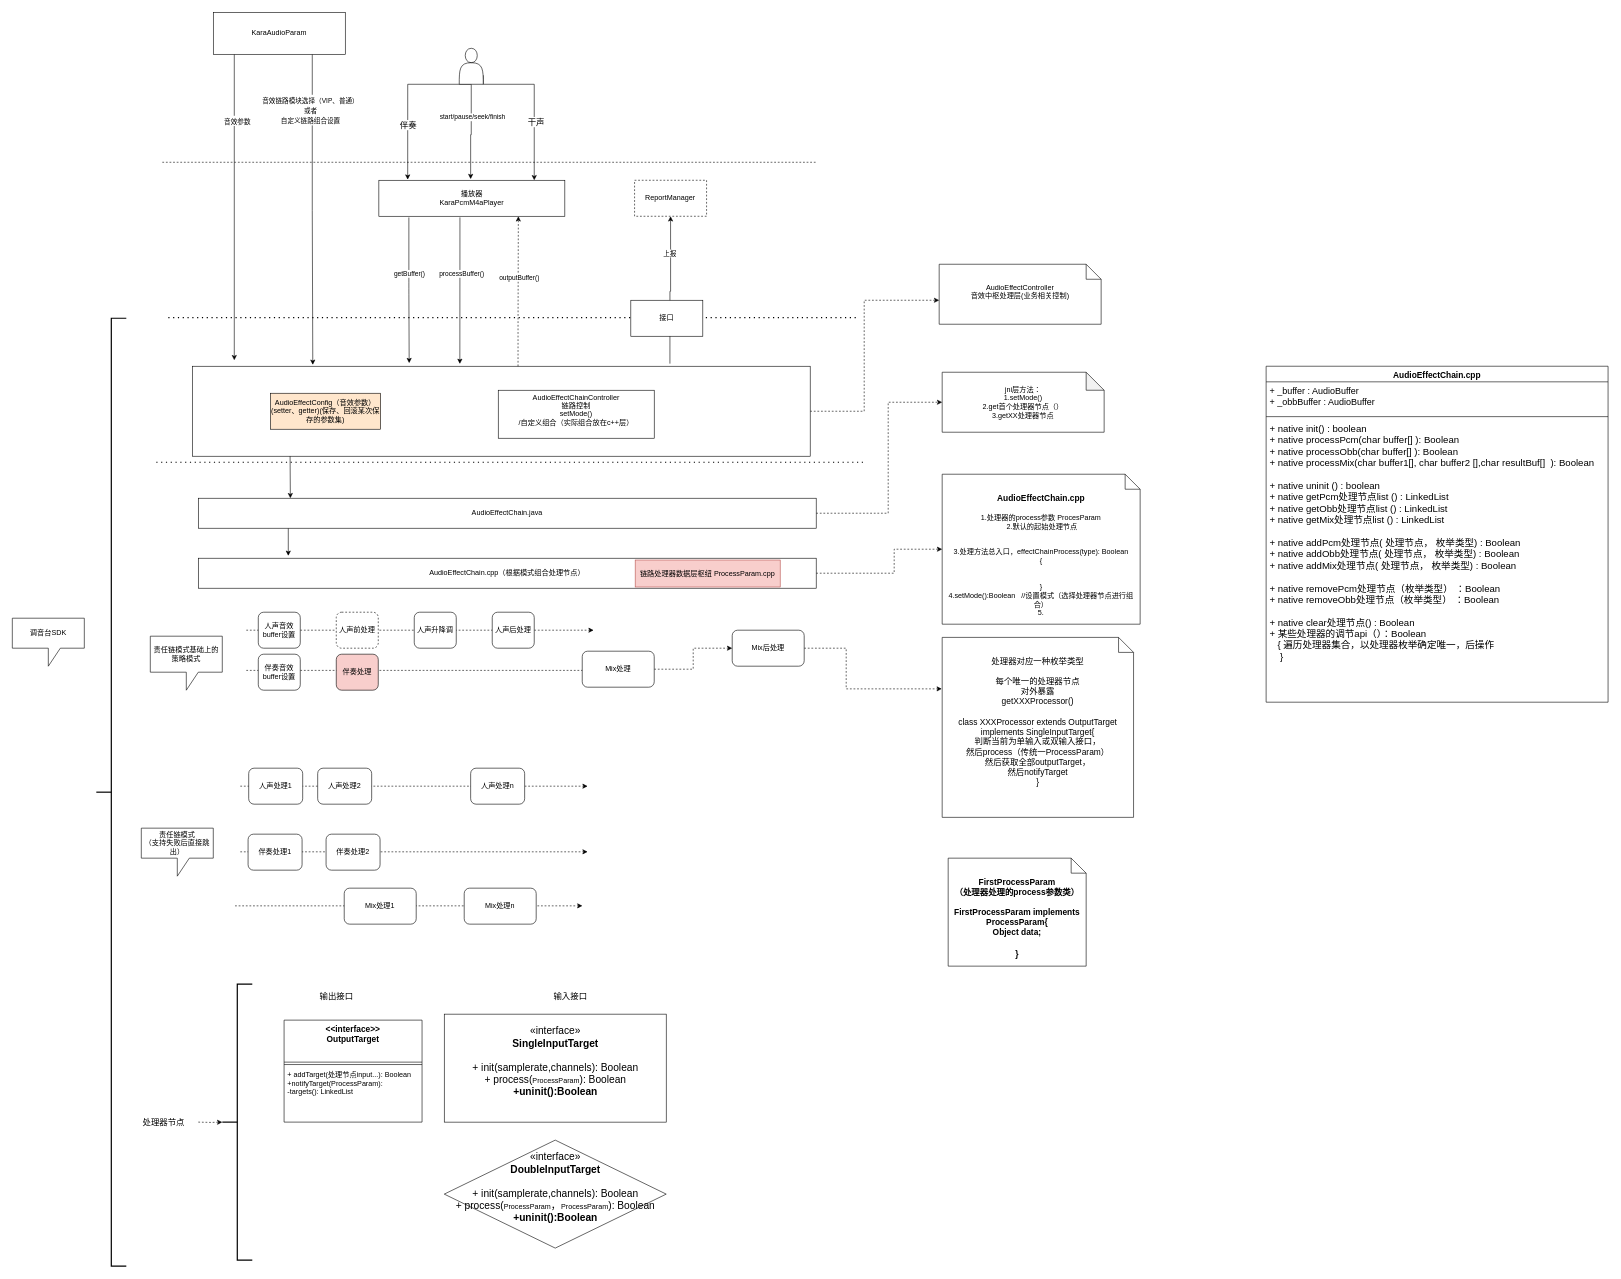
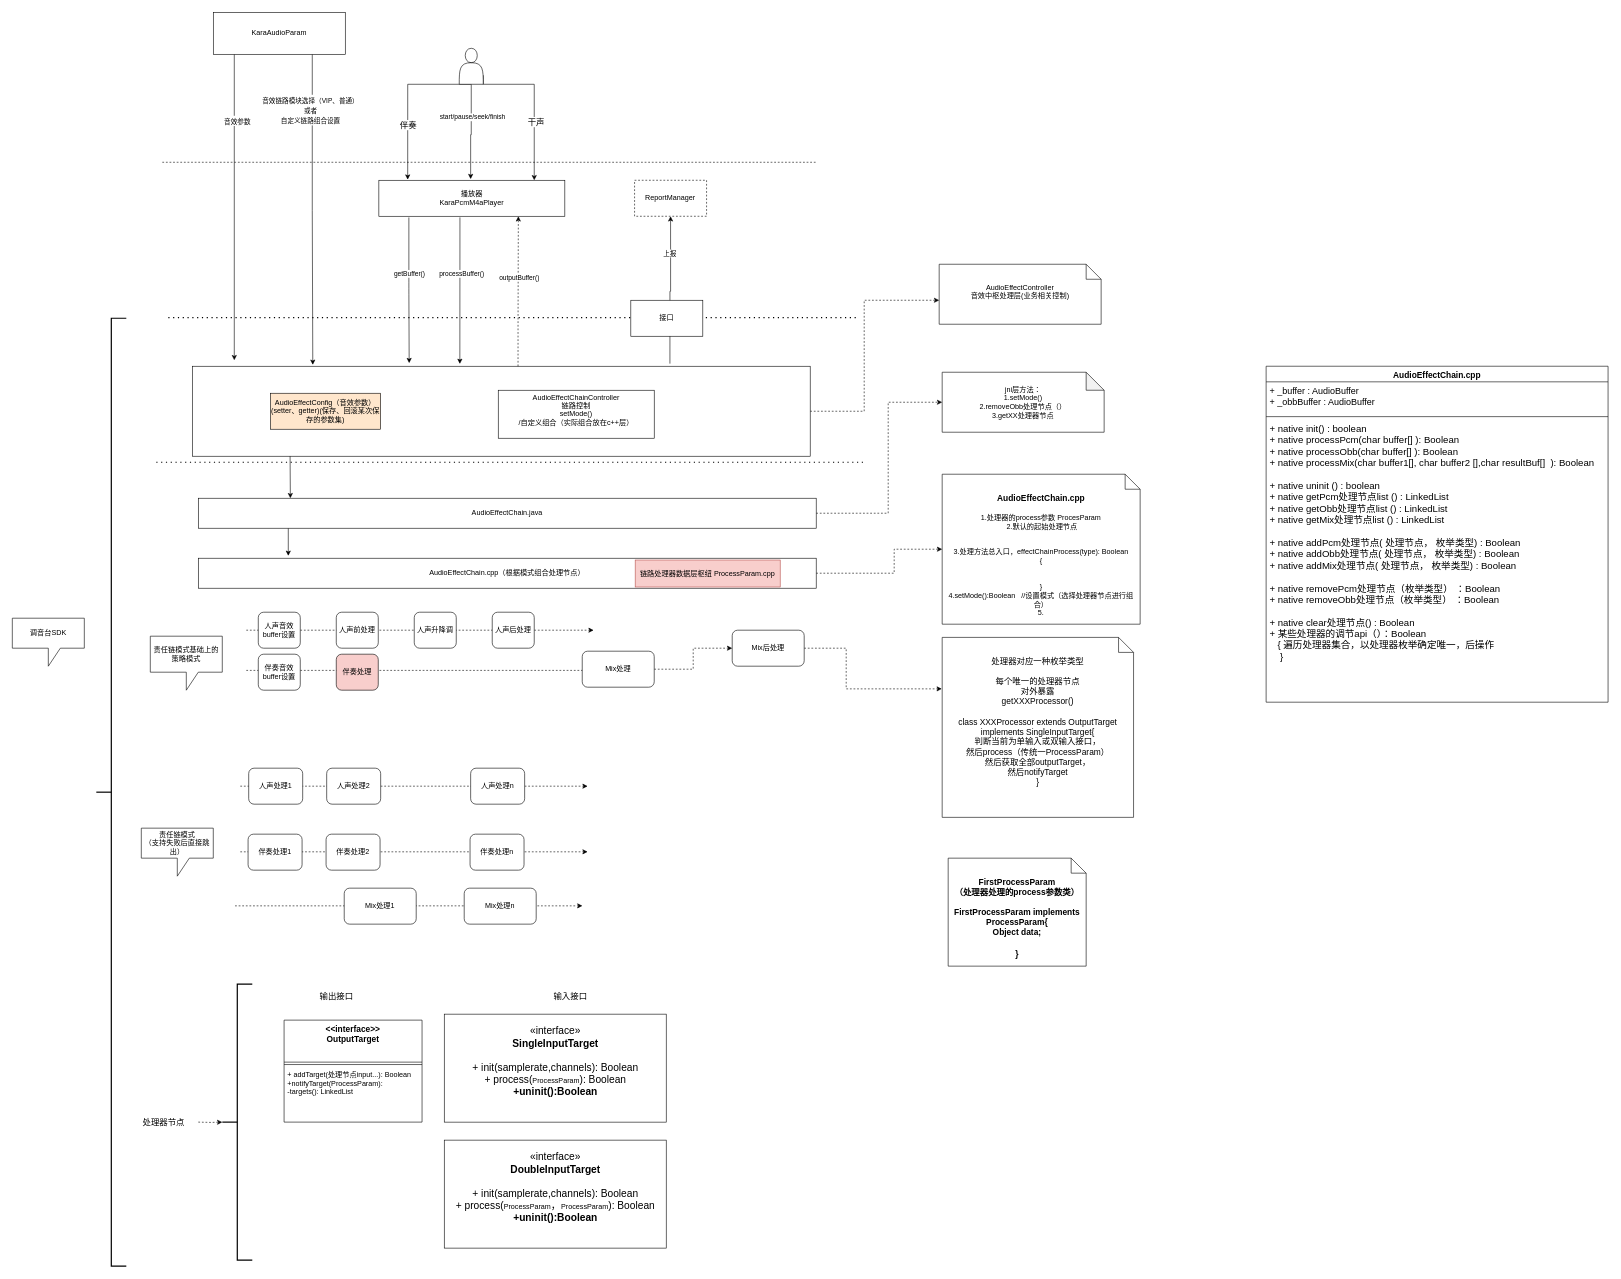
(1023, 402) -> (1023, 402)
(357, 630) -> (357, 630)
(345, 786) -> (354, 786)
none -> (497, 852)
(555, 1194) -> (555, 1194)
